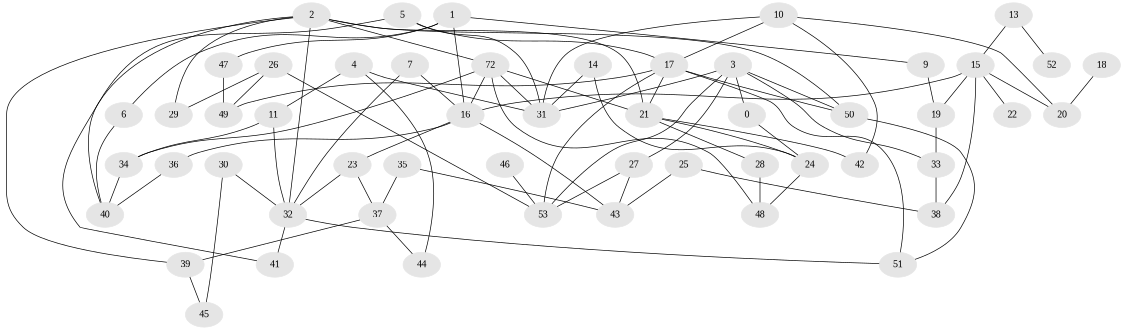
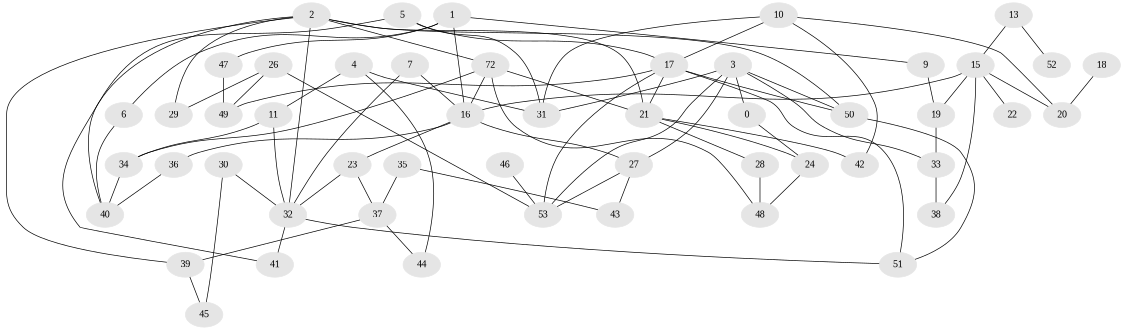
(593, 65) -> none
(516, 90) -> none
(543, 161) -> (557, 141)
(684, 165) -> none
